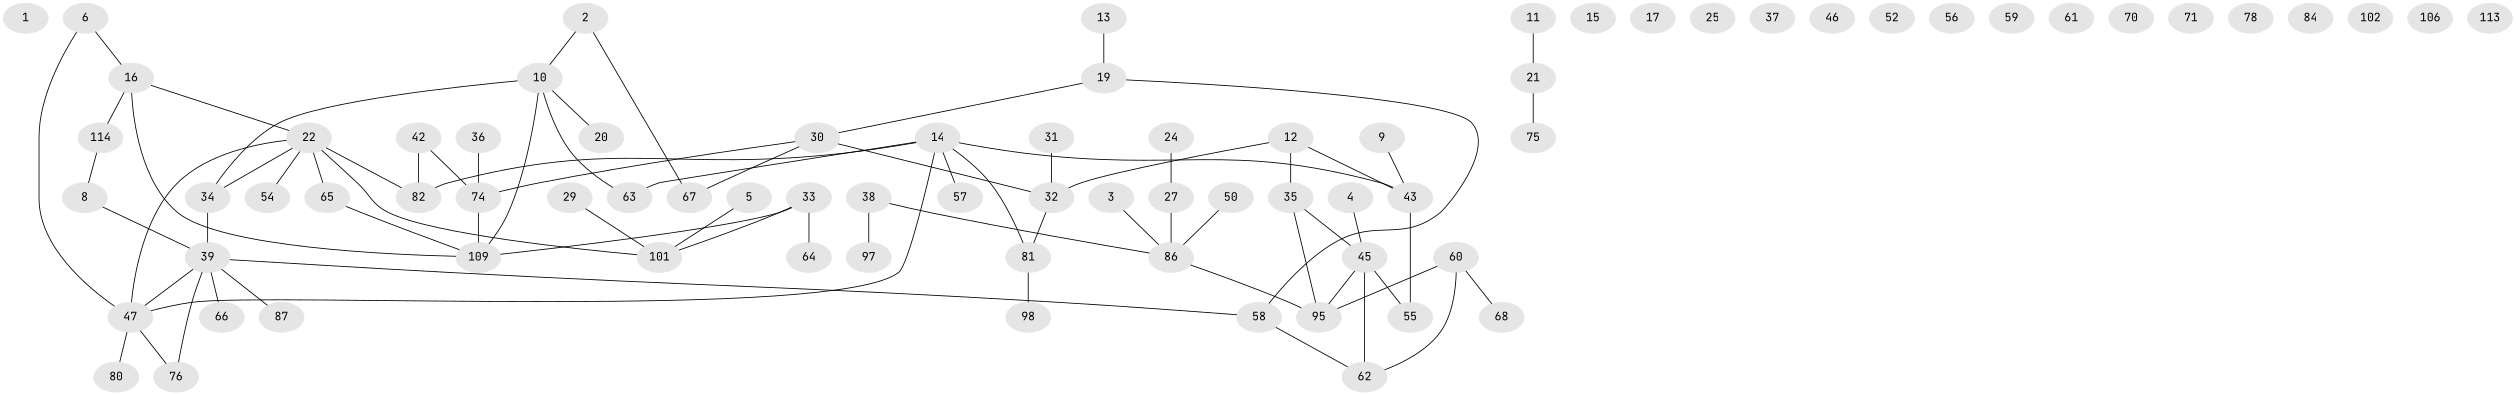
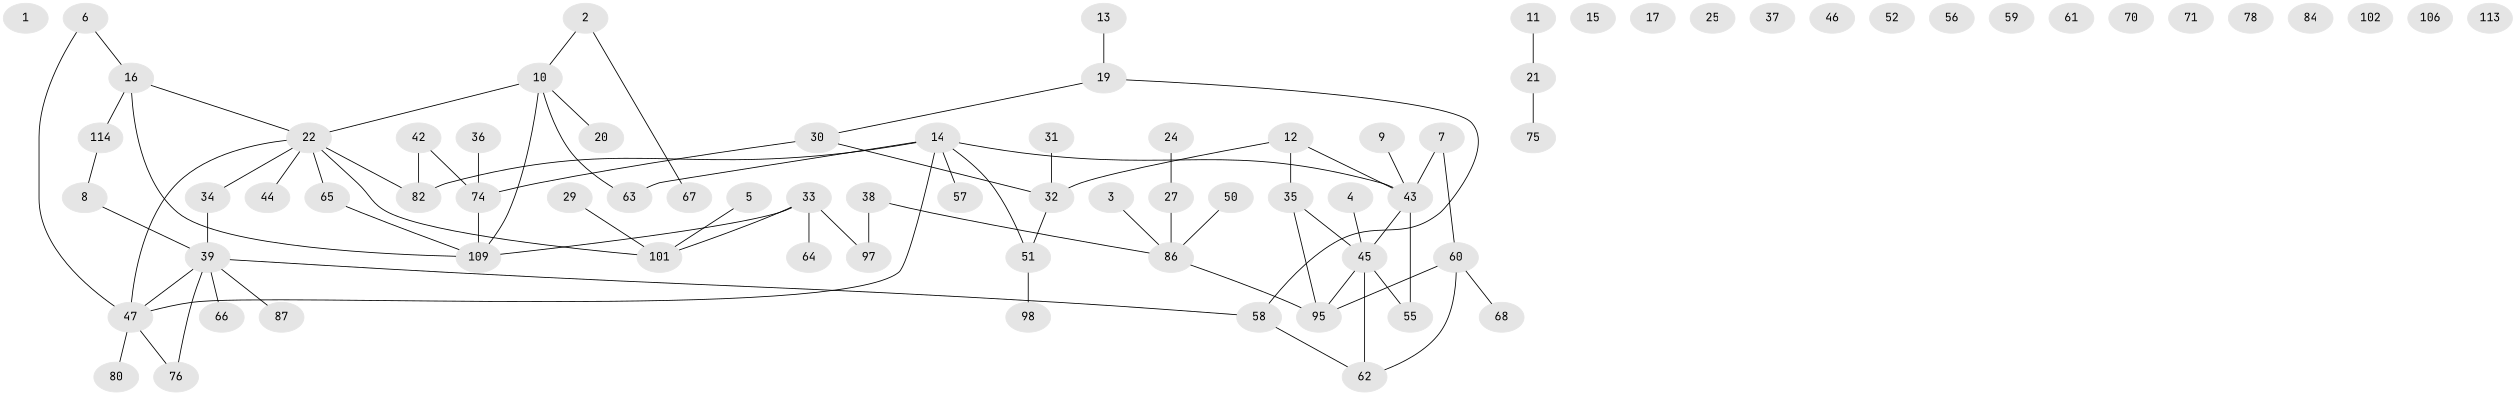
(353, 102) -> (424, 108)
none -> (1442, 138)
(735, 176) -> none
(267, 198) -> (267, 198)
none -> (1390, 224)
none -> (839, 227)
(1028, 257) -> (1028, 257)
